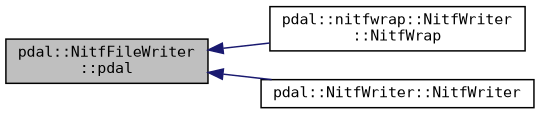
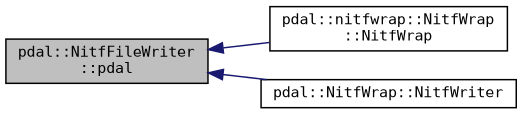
(398, 29) -> (389, 29)
(398, 94) -> (389, 94)
